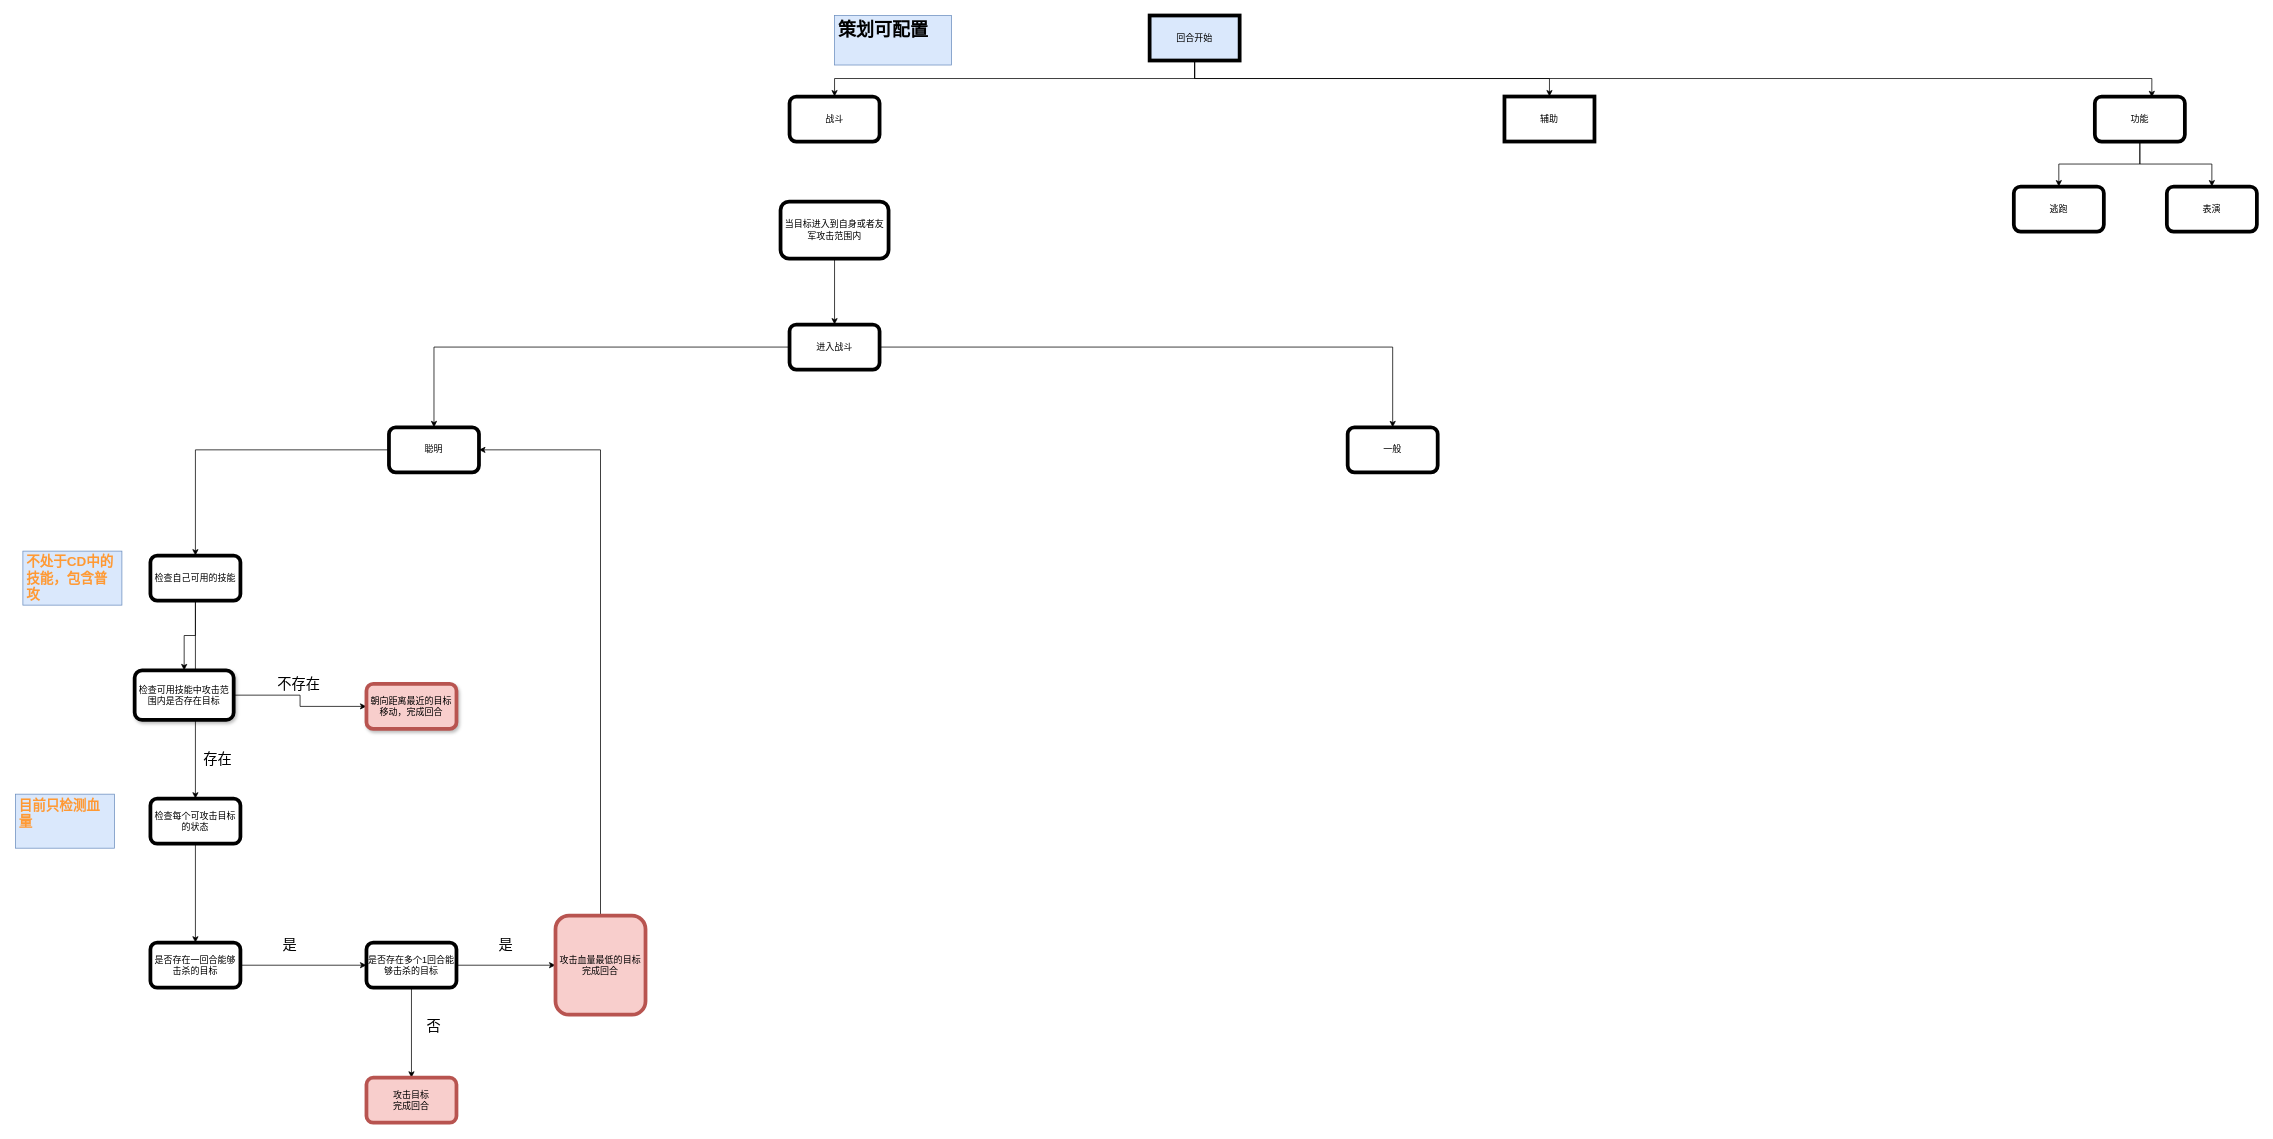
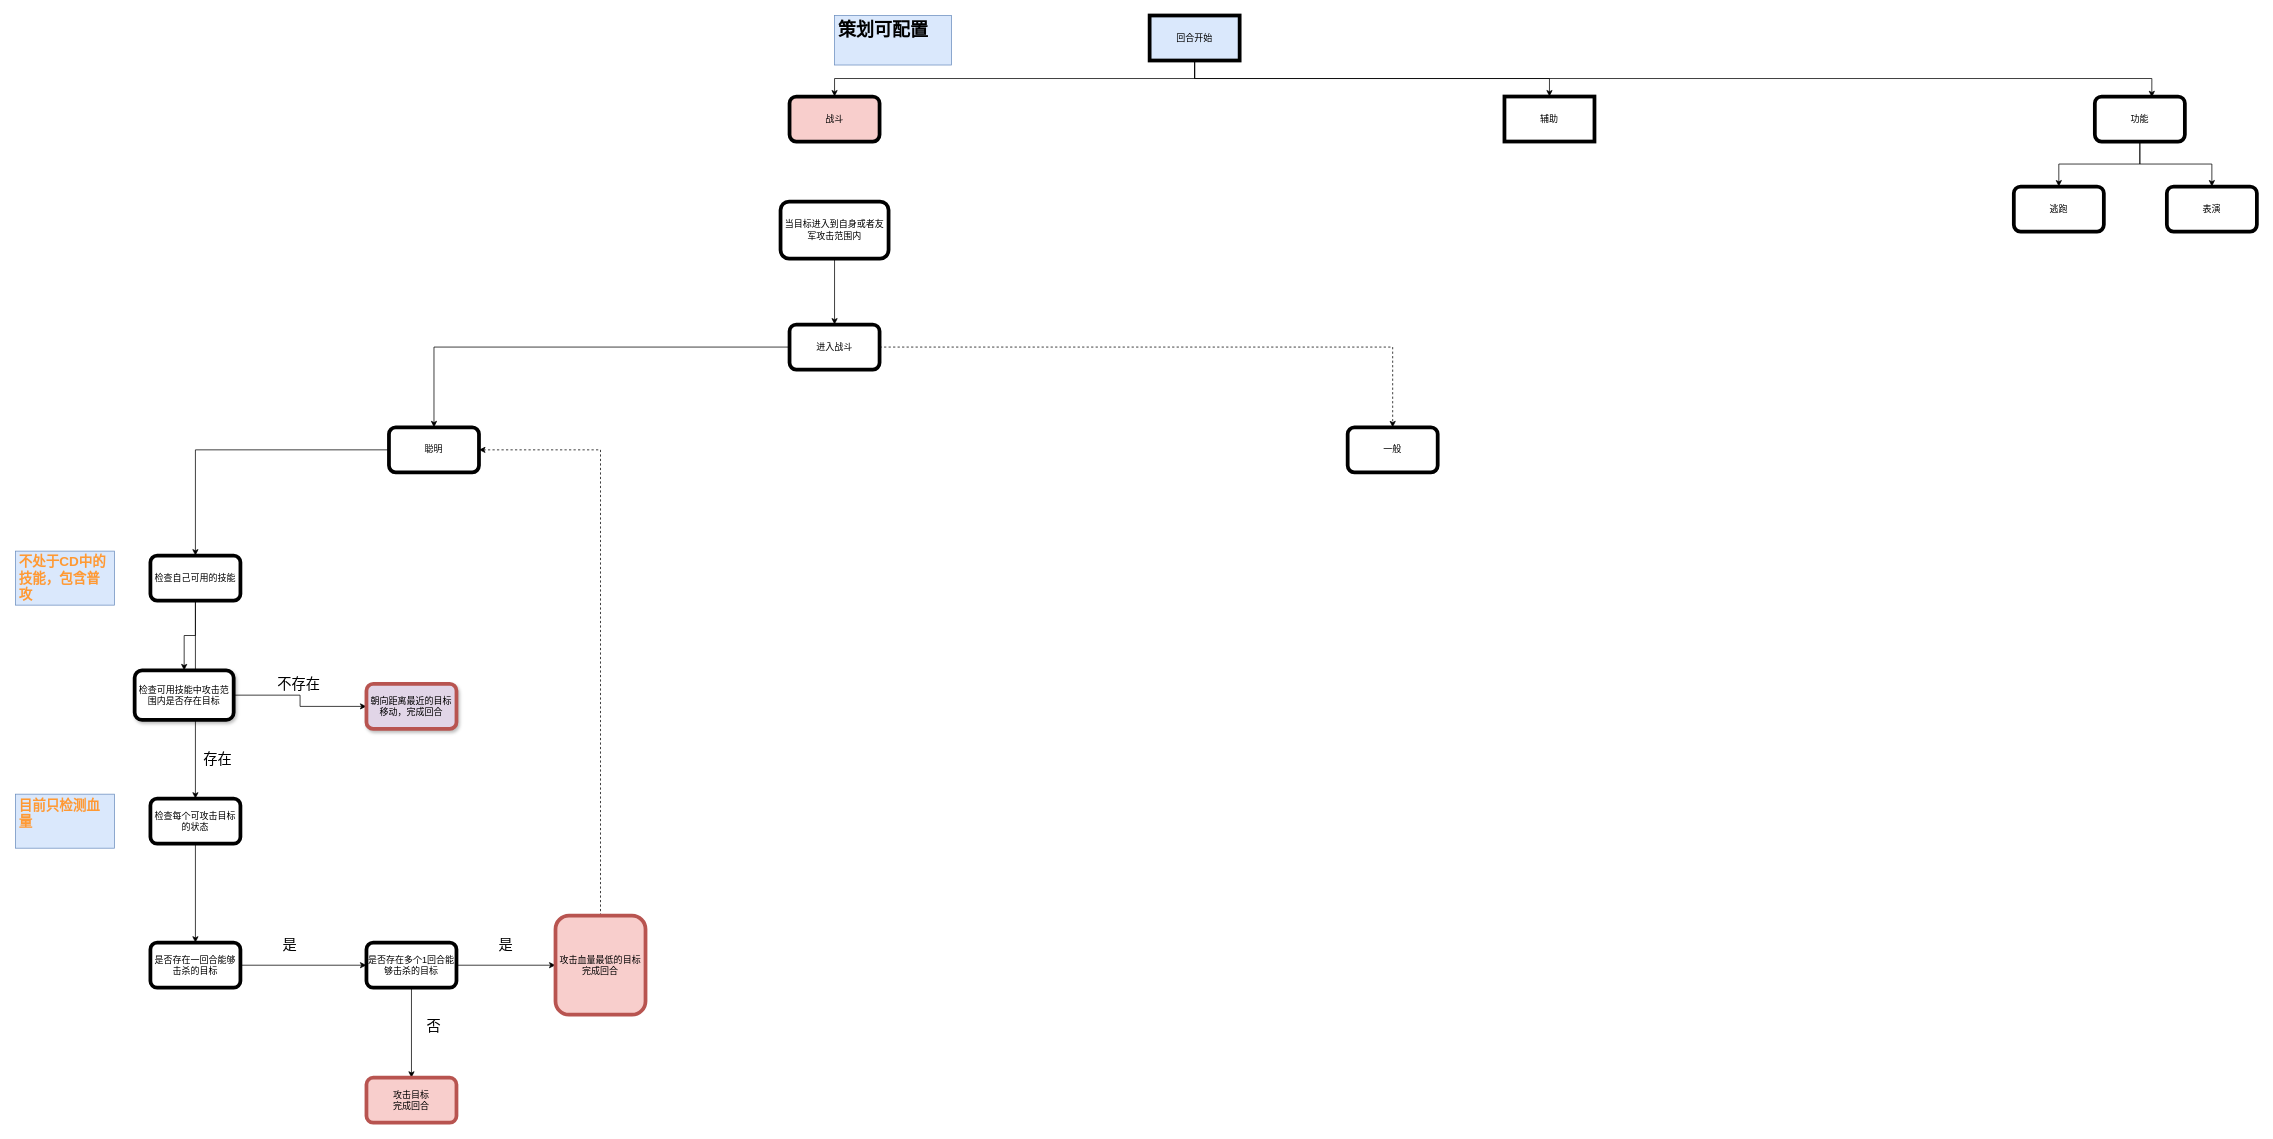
(834, 119) -> (834, 119)
(1173, 347) -> (1173, 347)
(72, 578) -> (65, 578)
(600, 624) -> (600, 624)
(411, 706) -> (411, 706)
